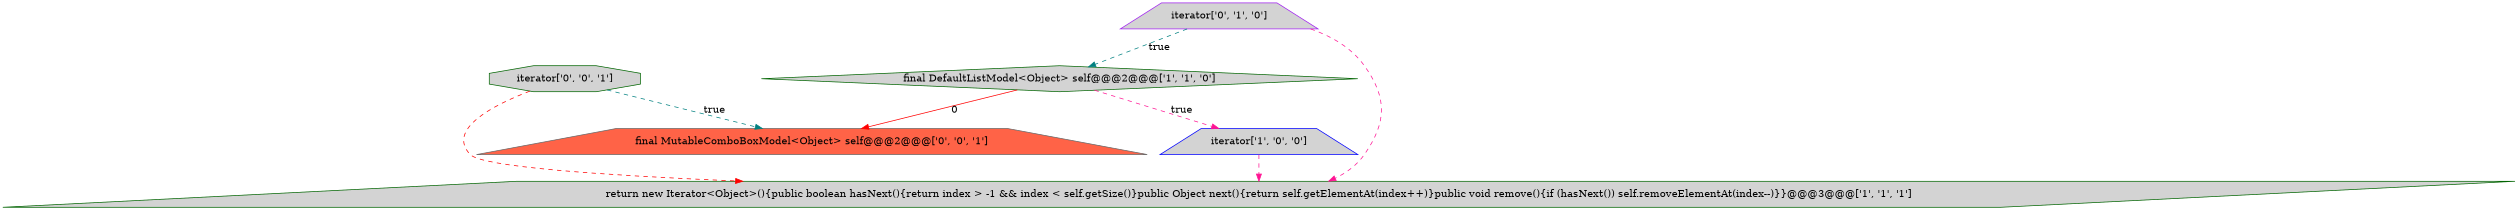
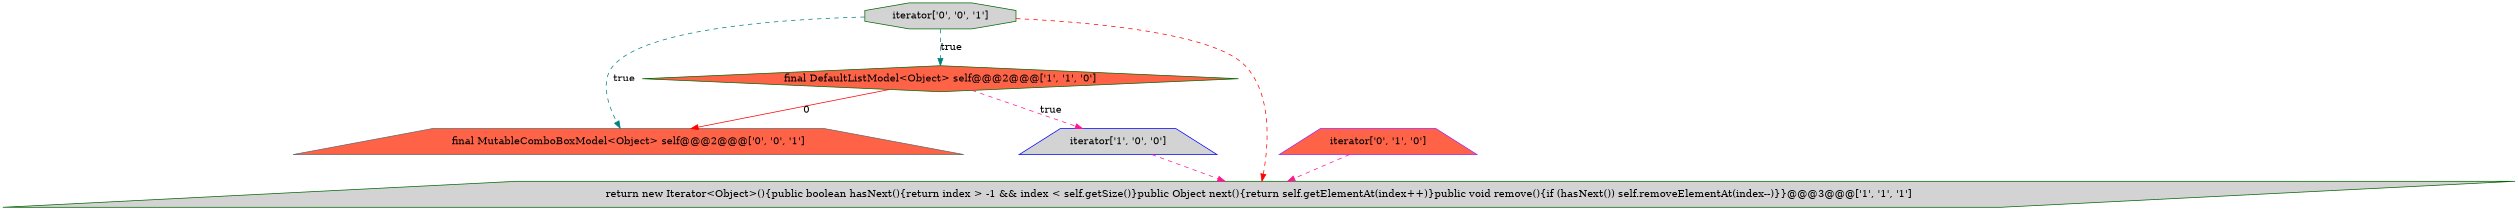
(1219, 16) -> (1378, 142)
(1141, 47) -> (940, 44)
(1060, 79) -> (940, 79)
